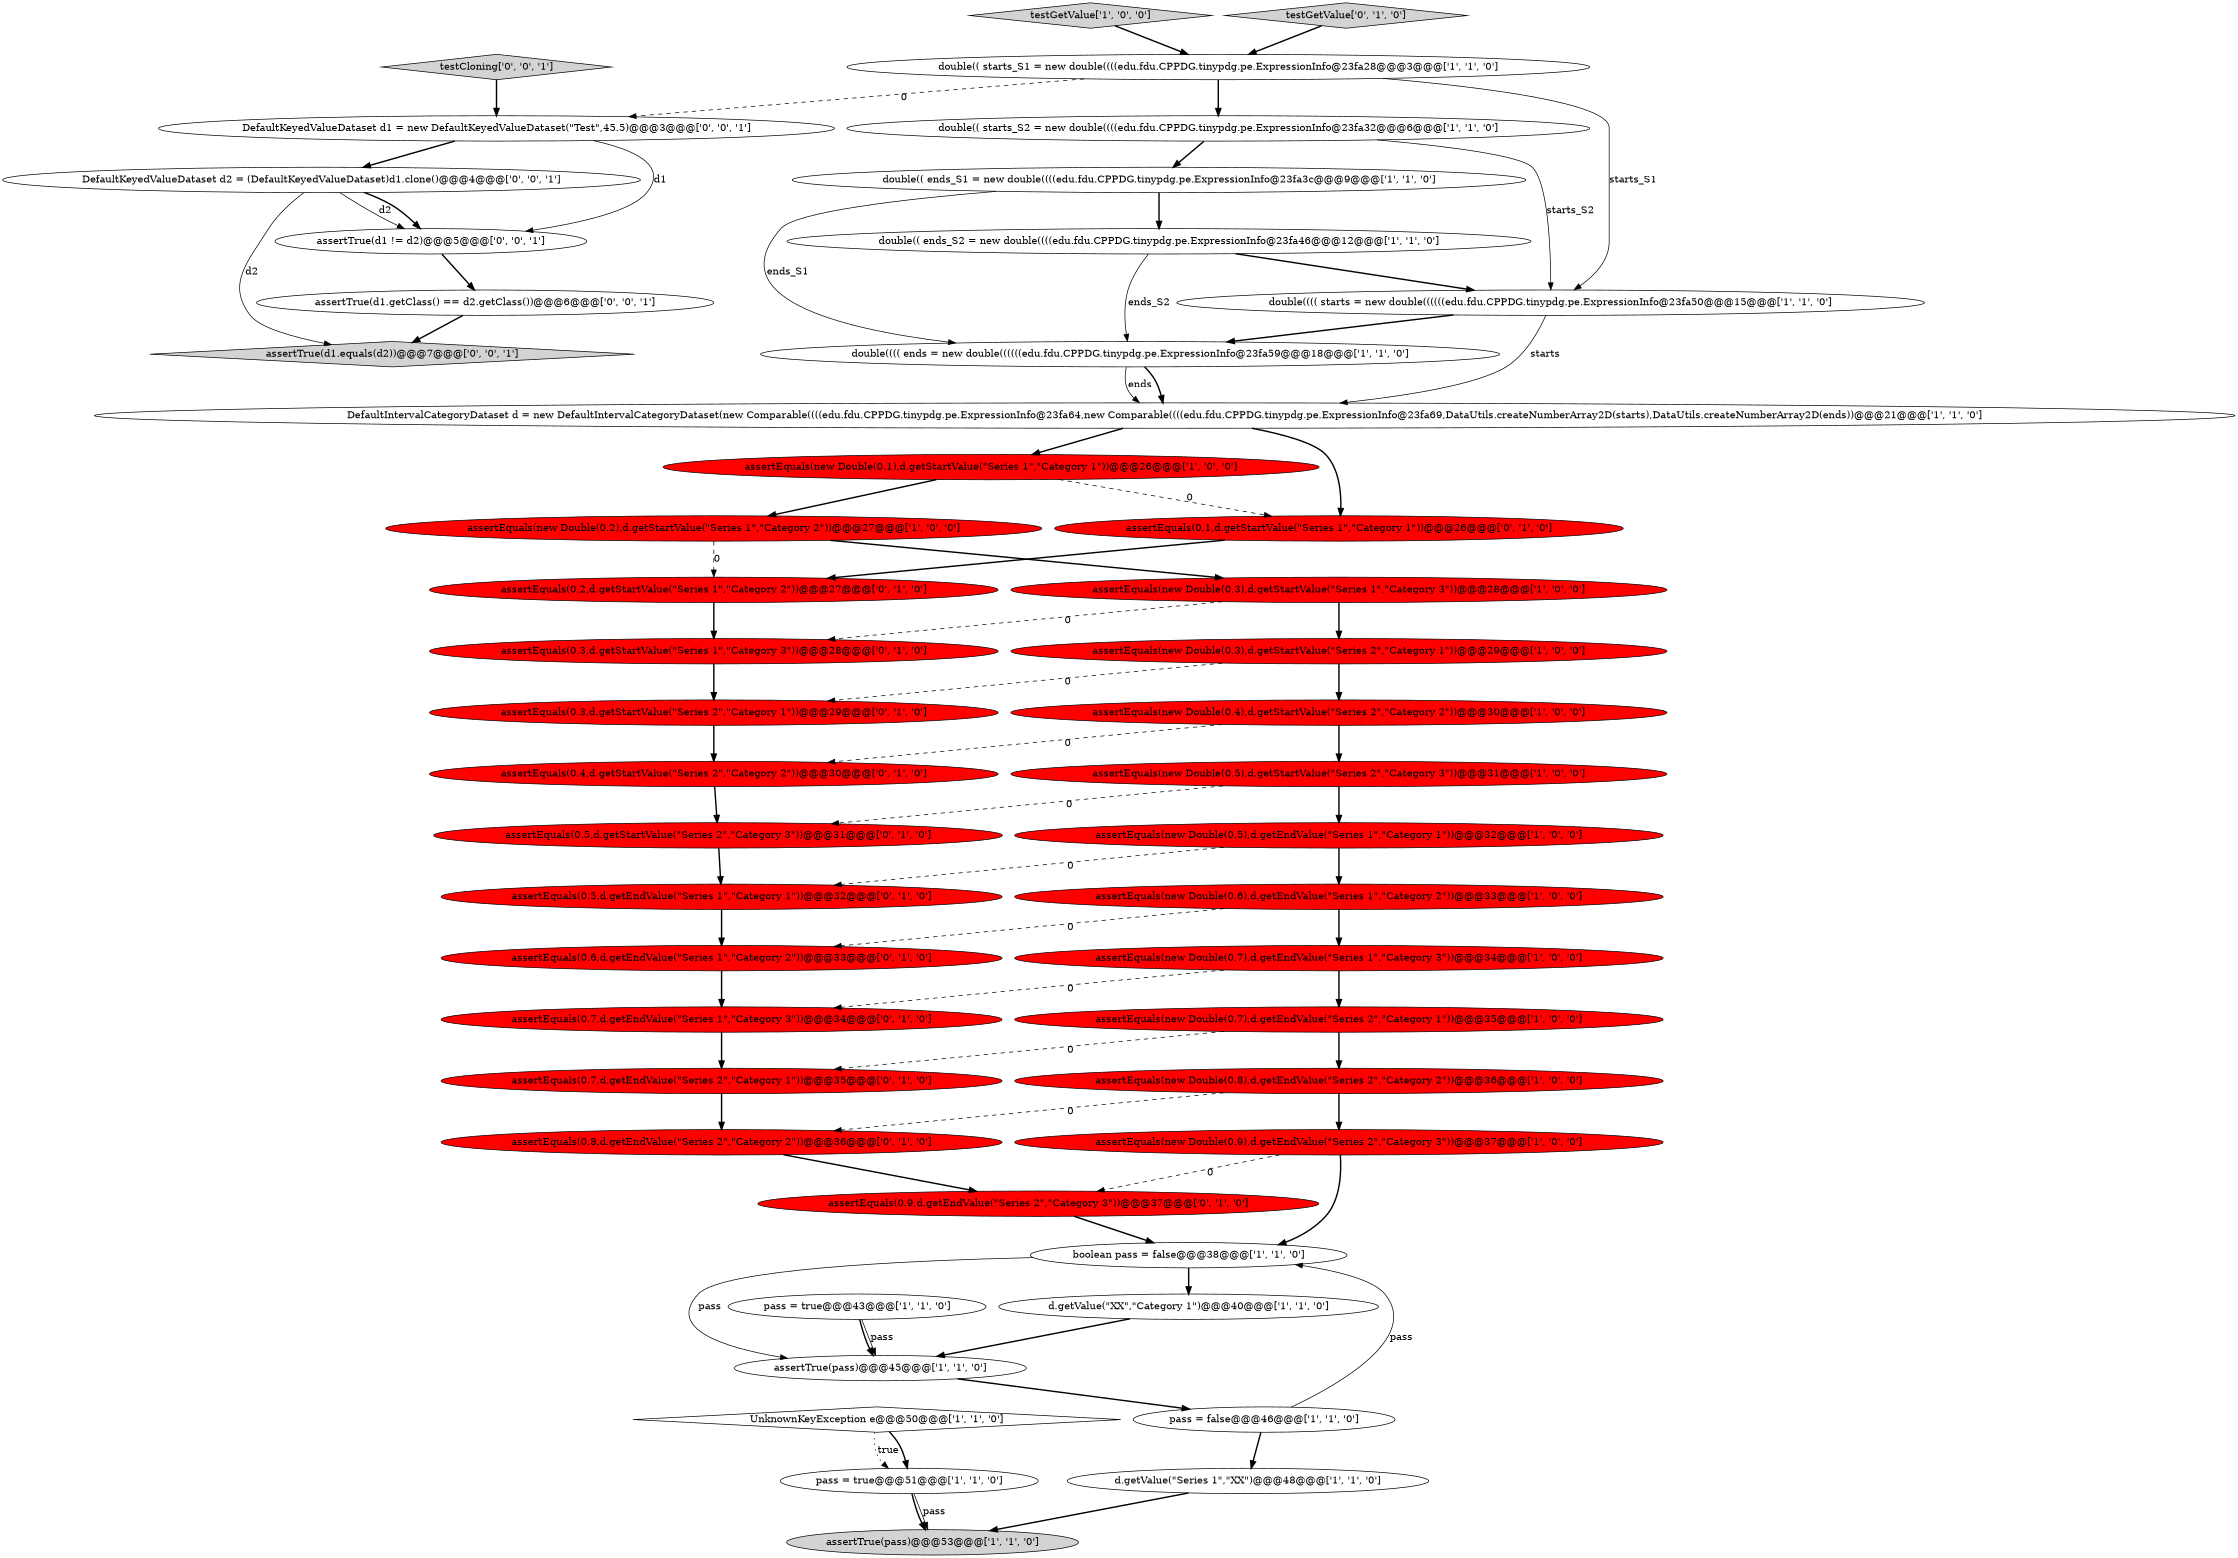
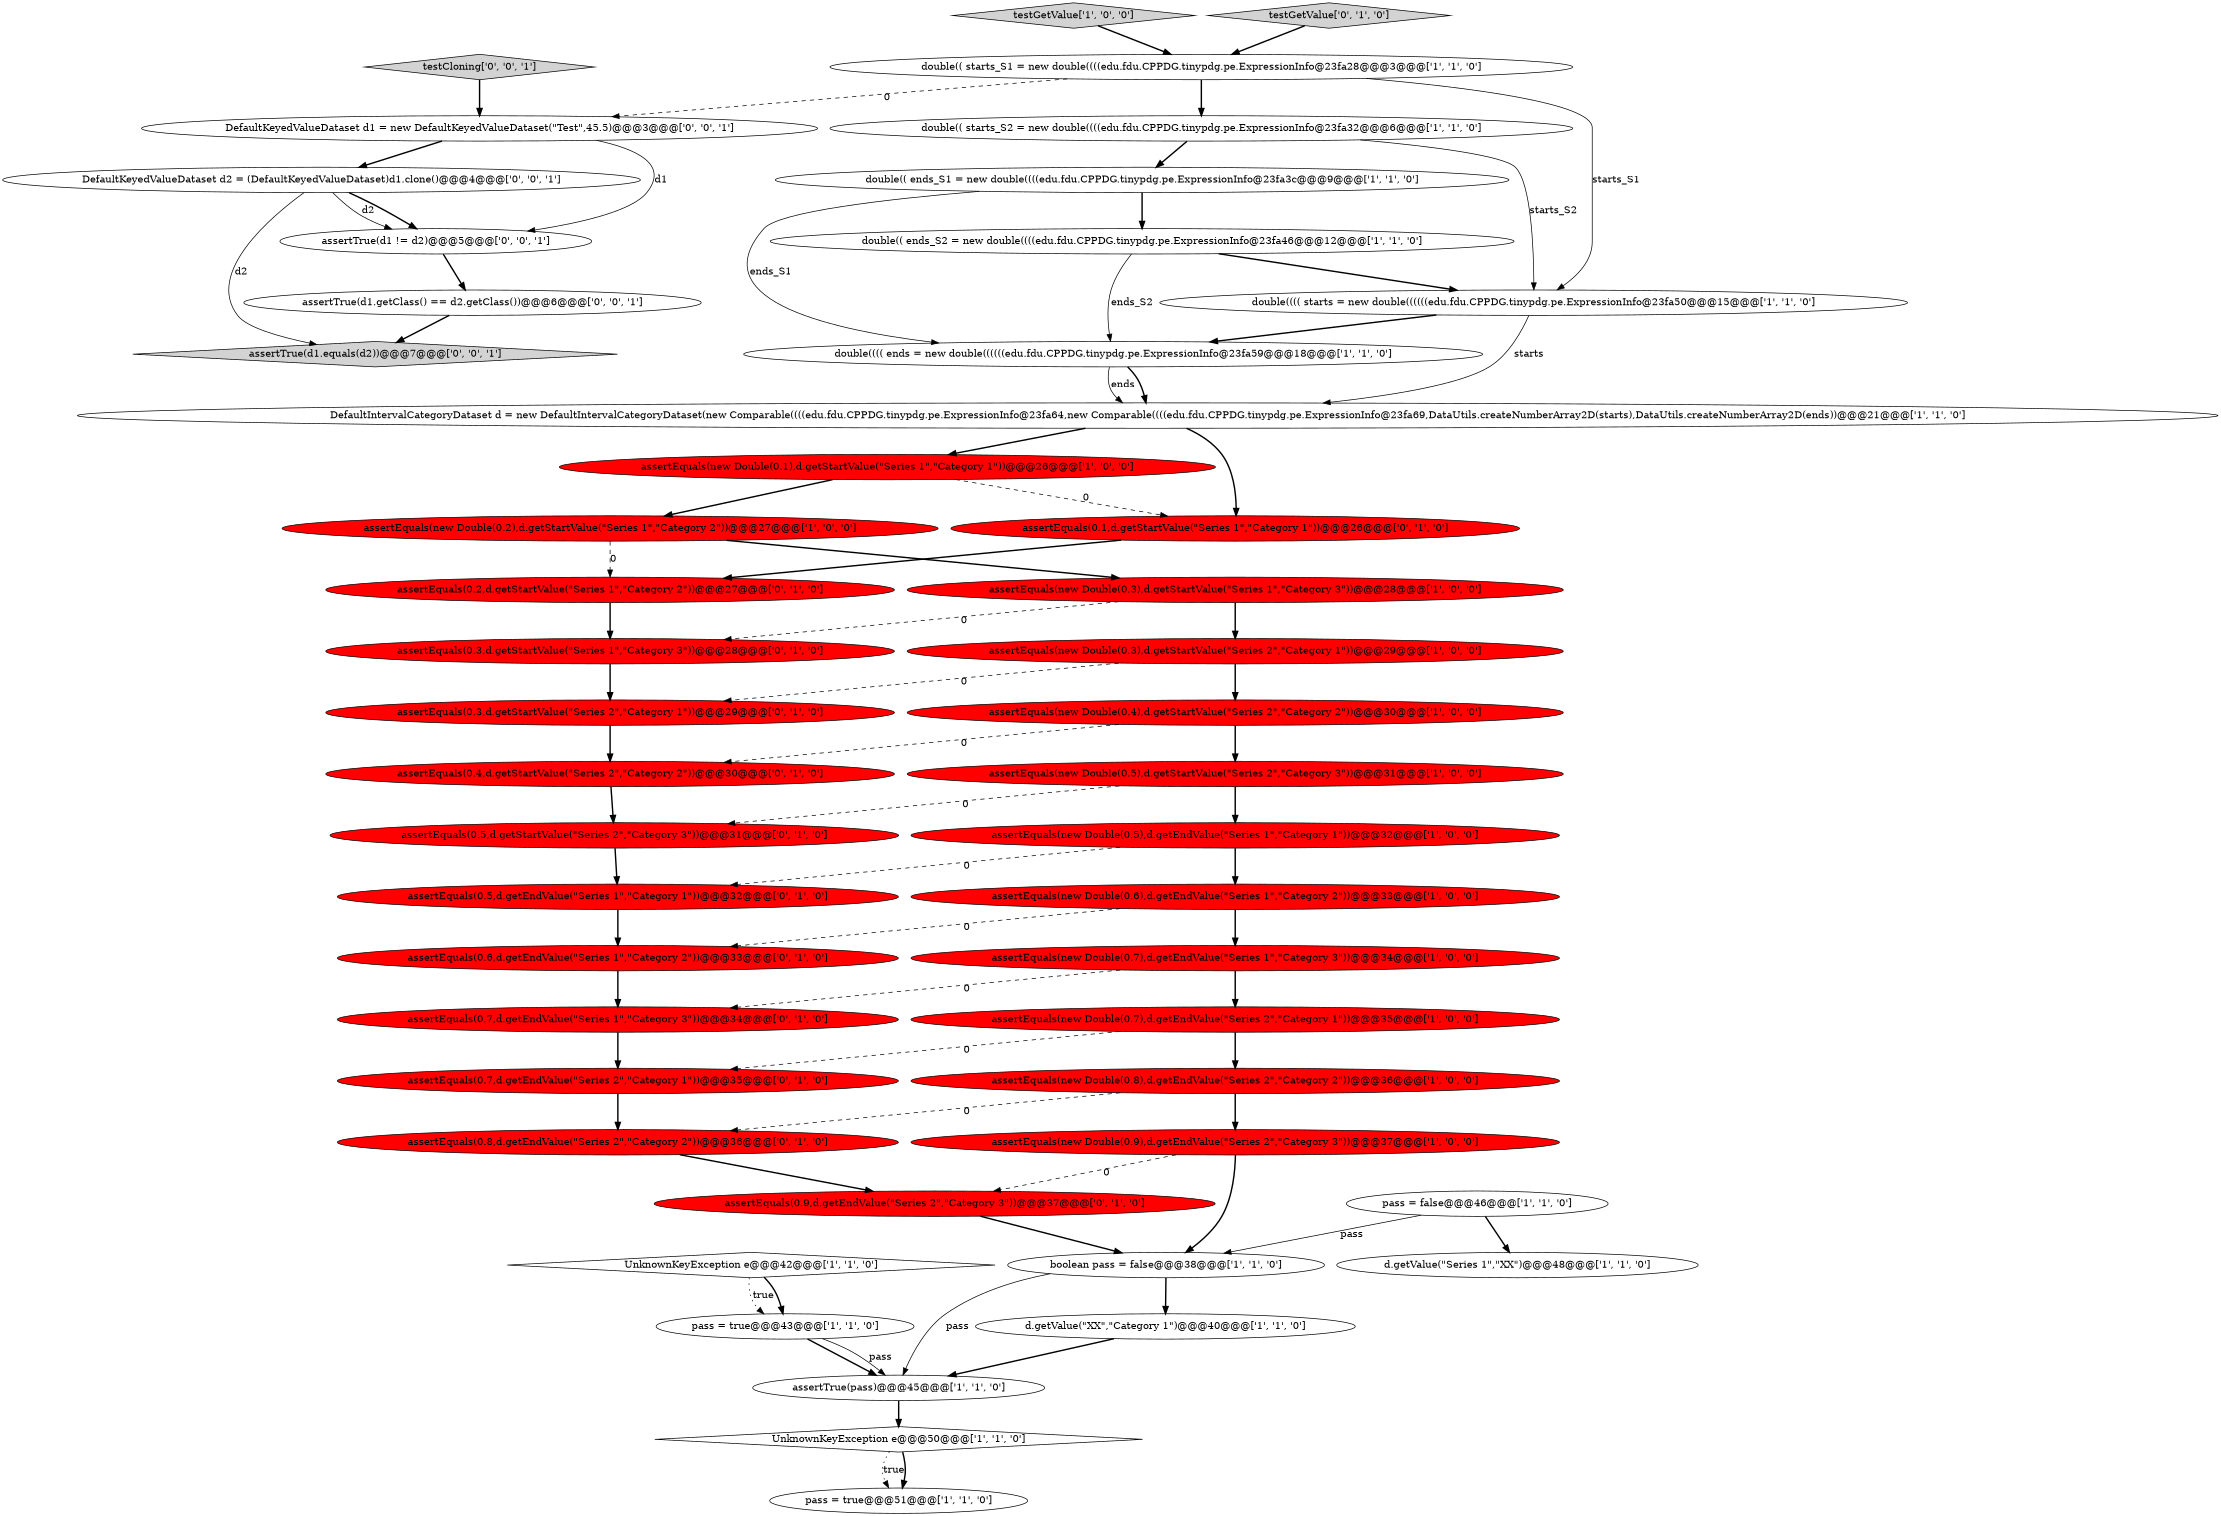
none -> (751, 1265)
(1070, 1394) -> (899, 1410)
(933, 1542) -> none
